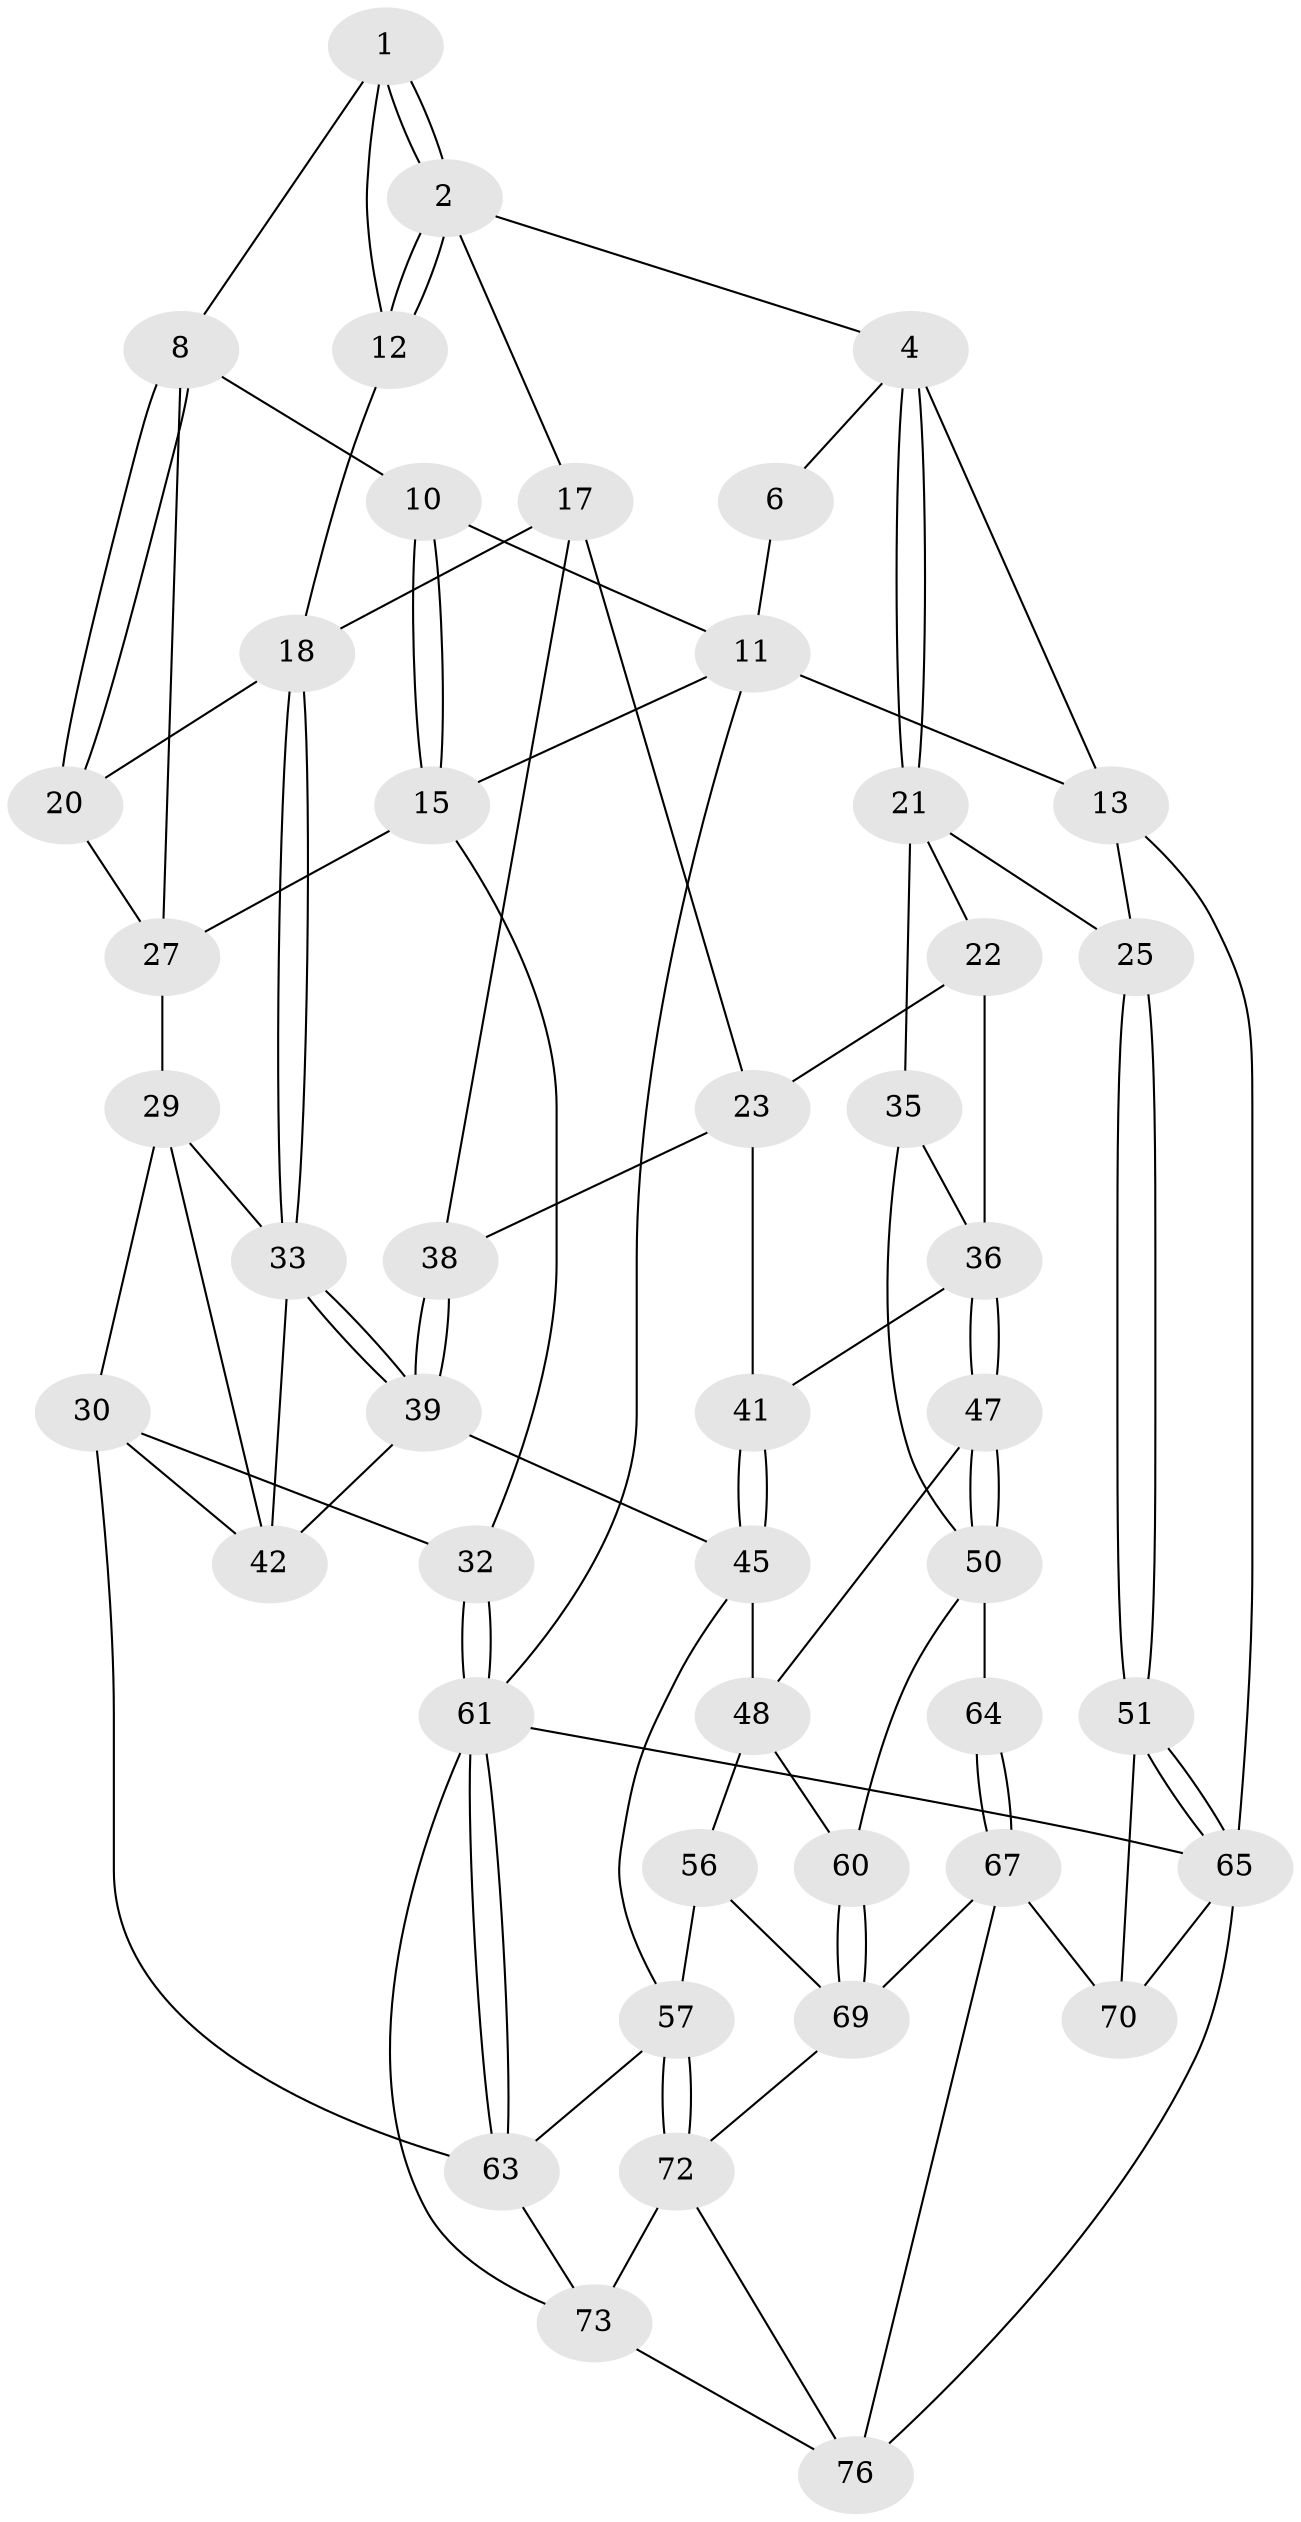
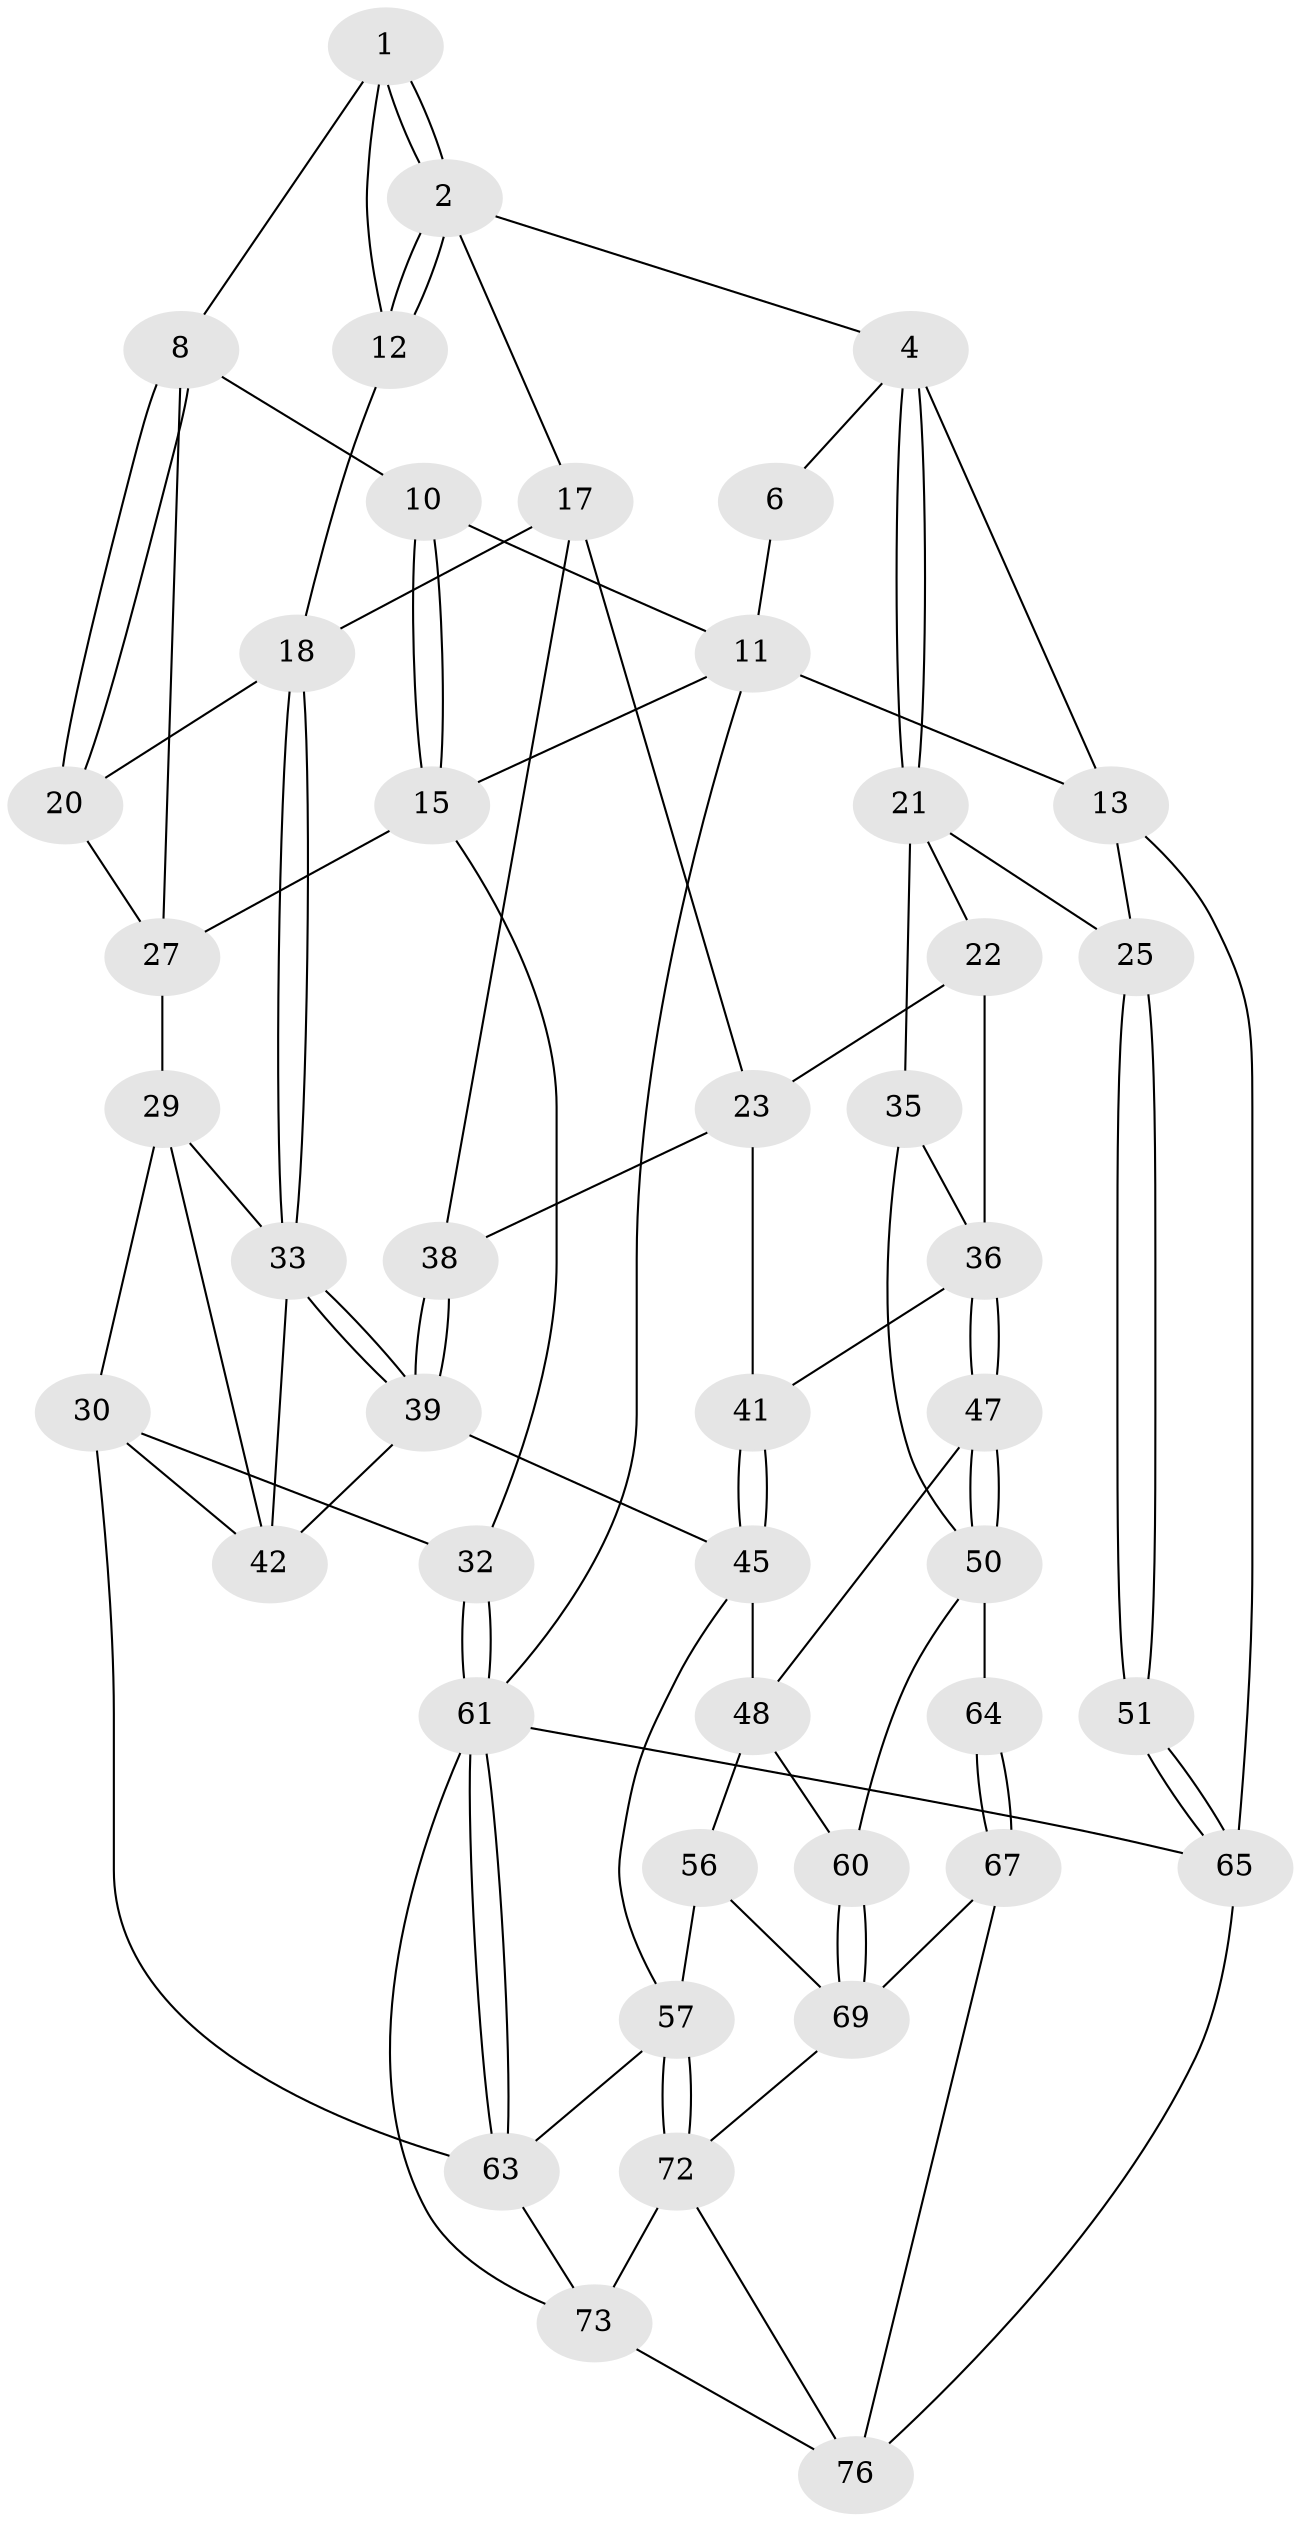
(1120, 2020) -> none
